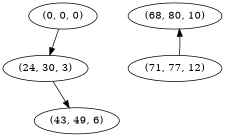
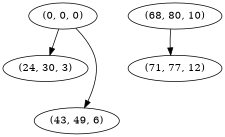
(180, 46) -> (170, 38)
(59, 91) -> (96, 62)
